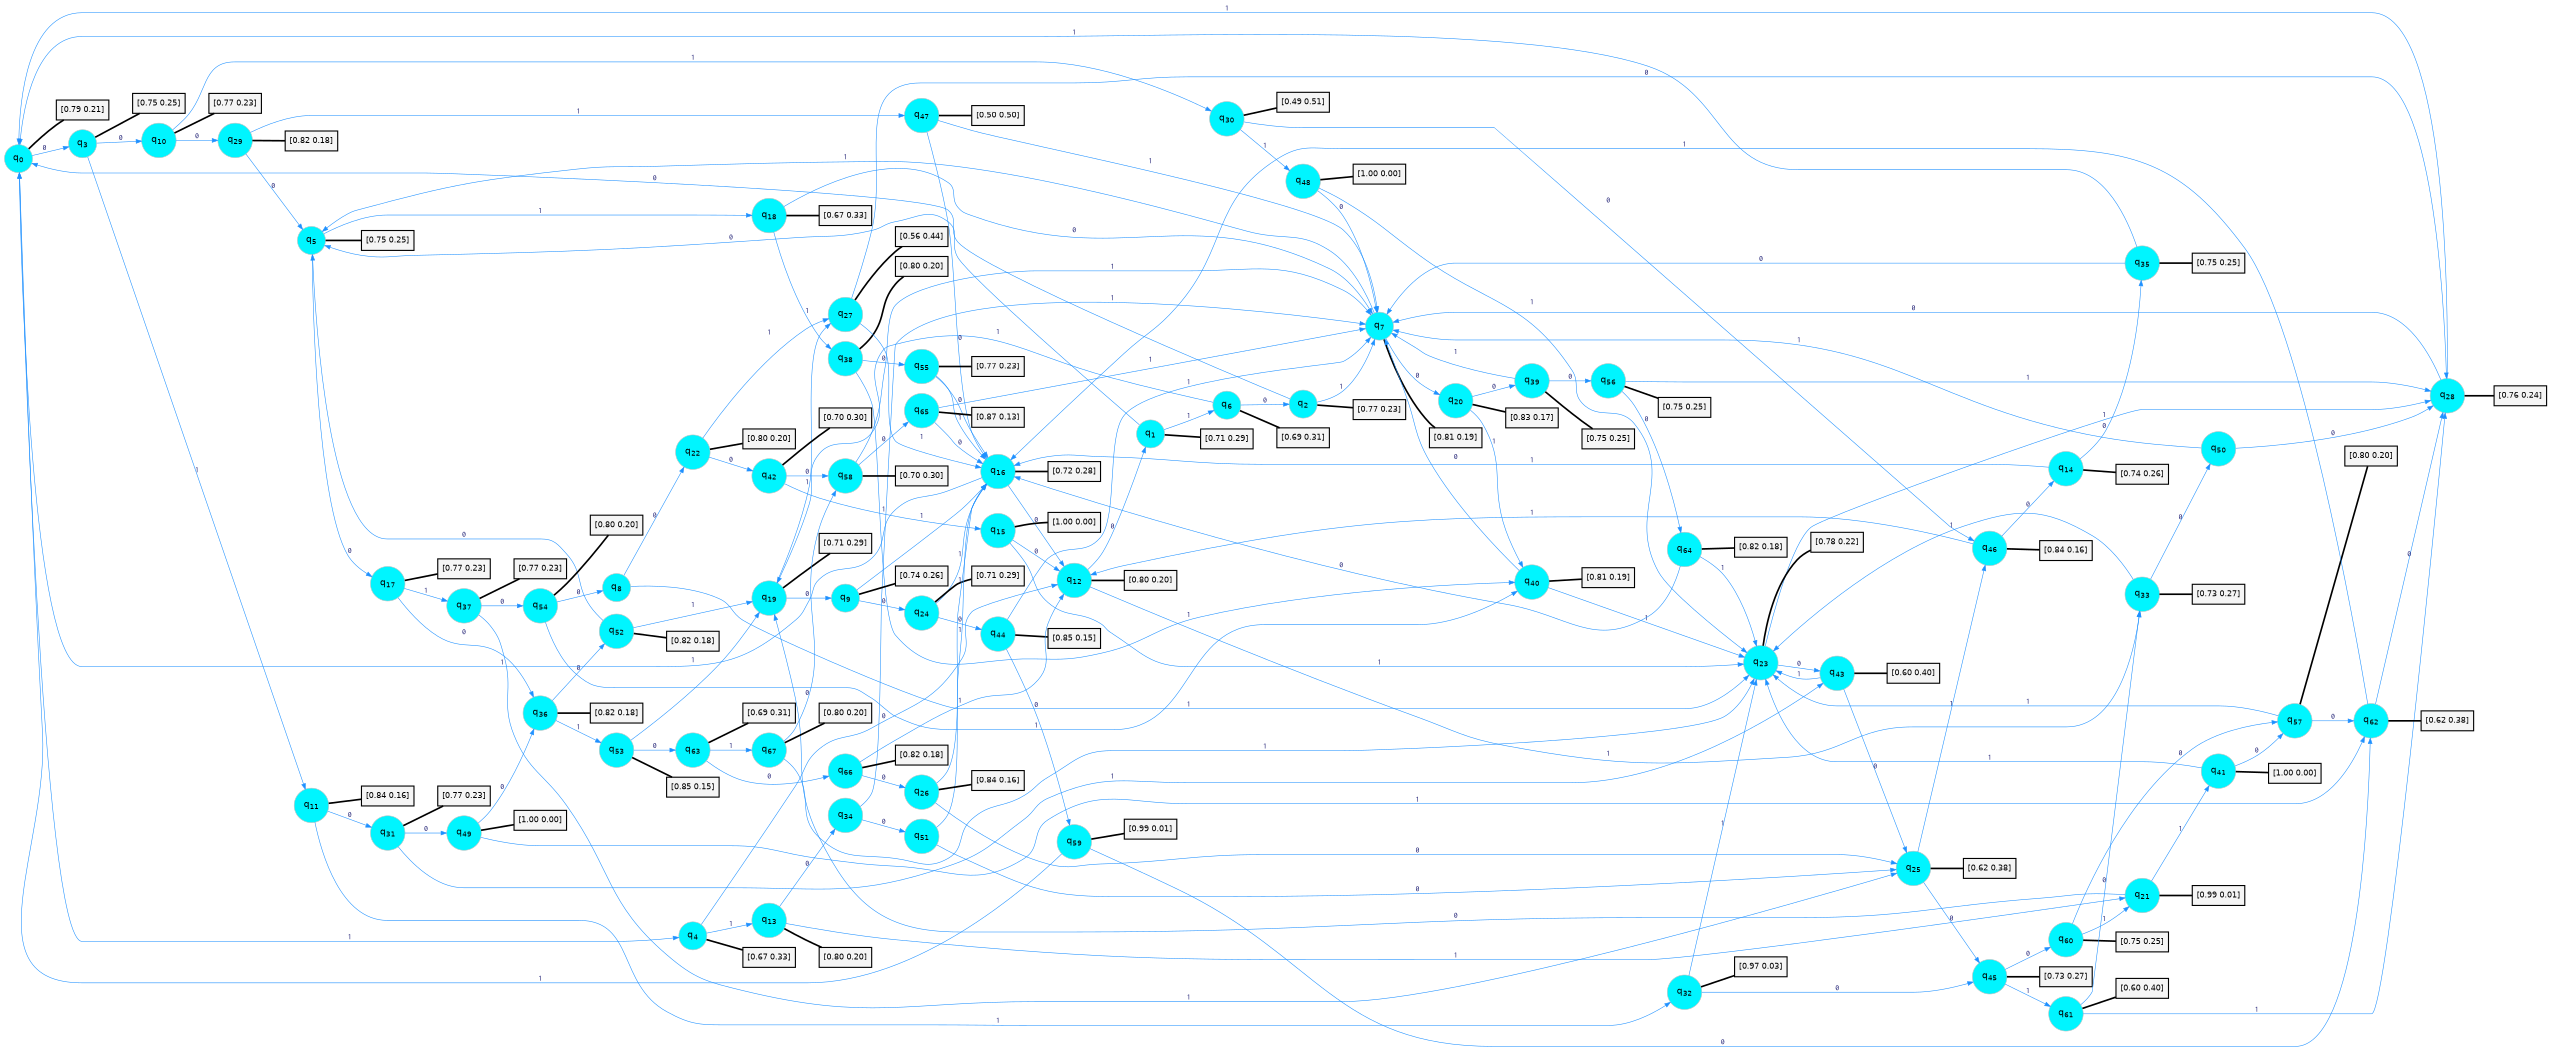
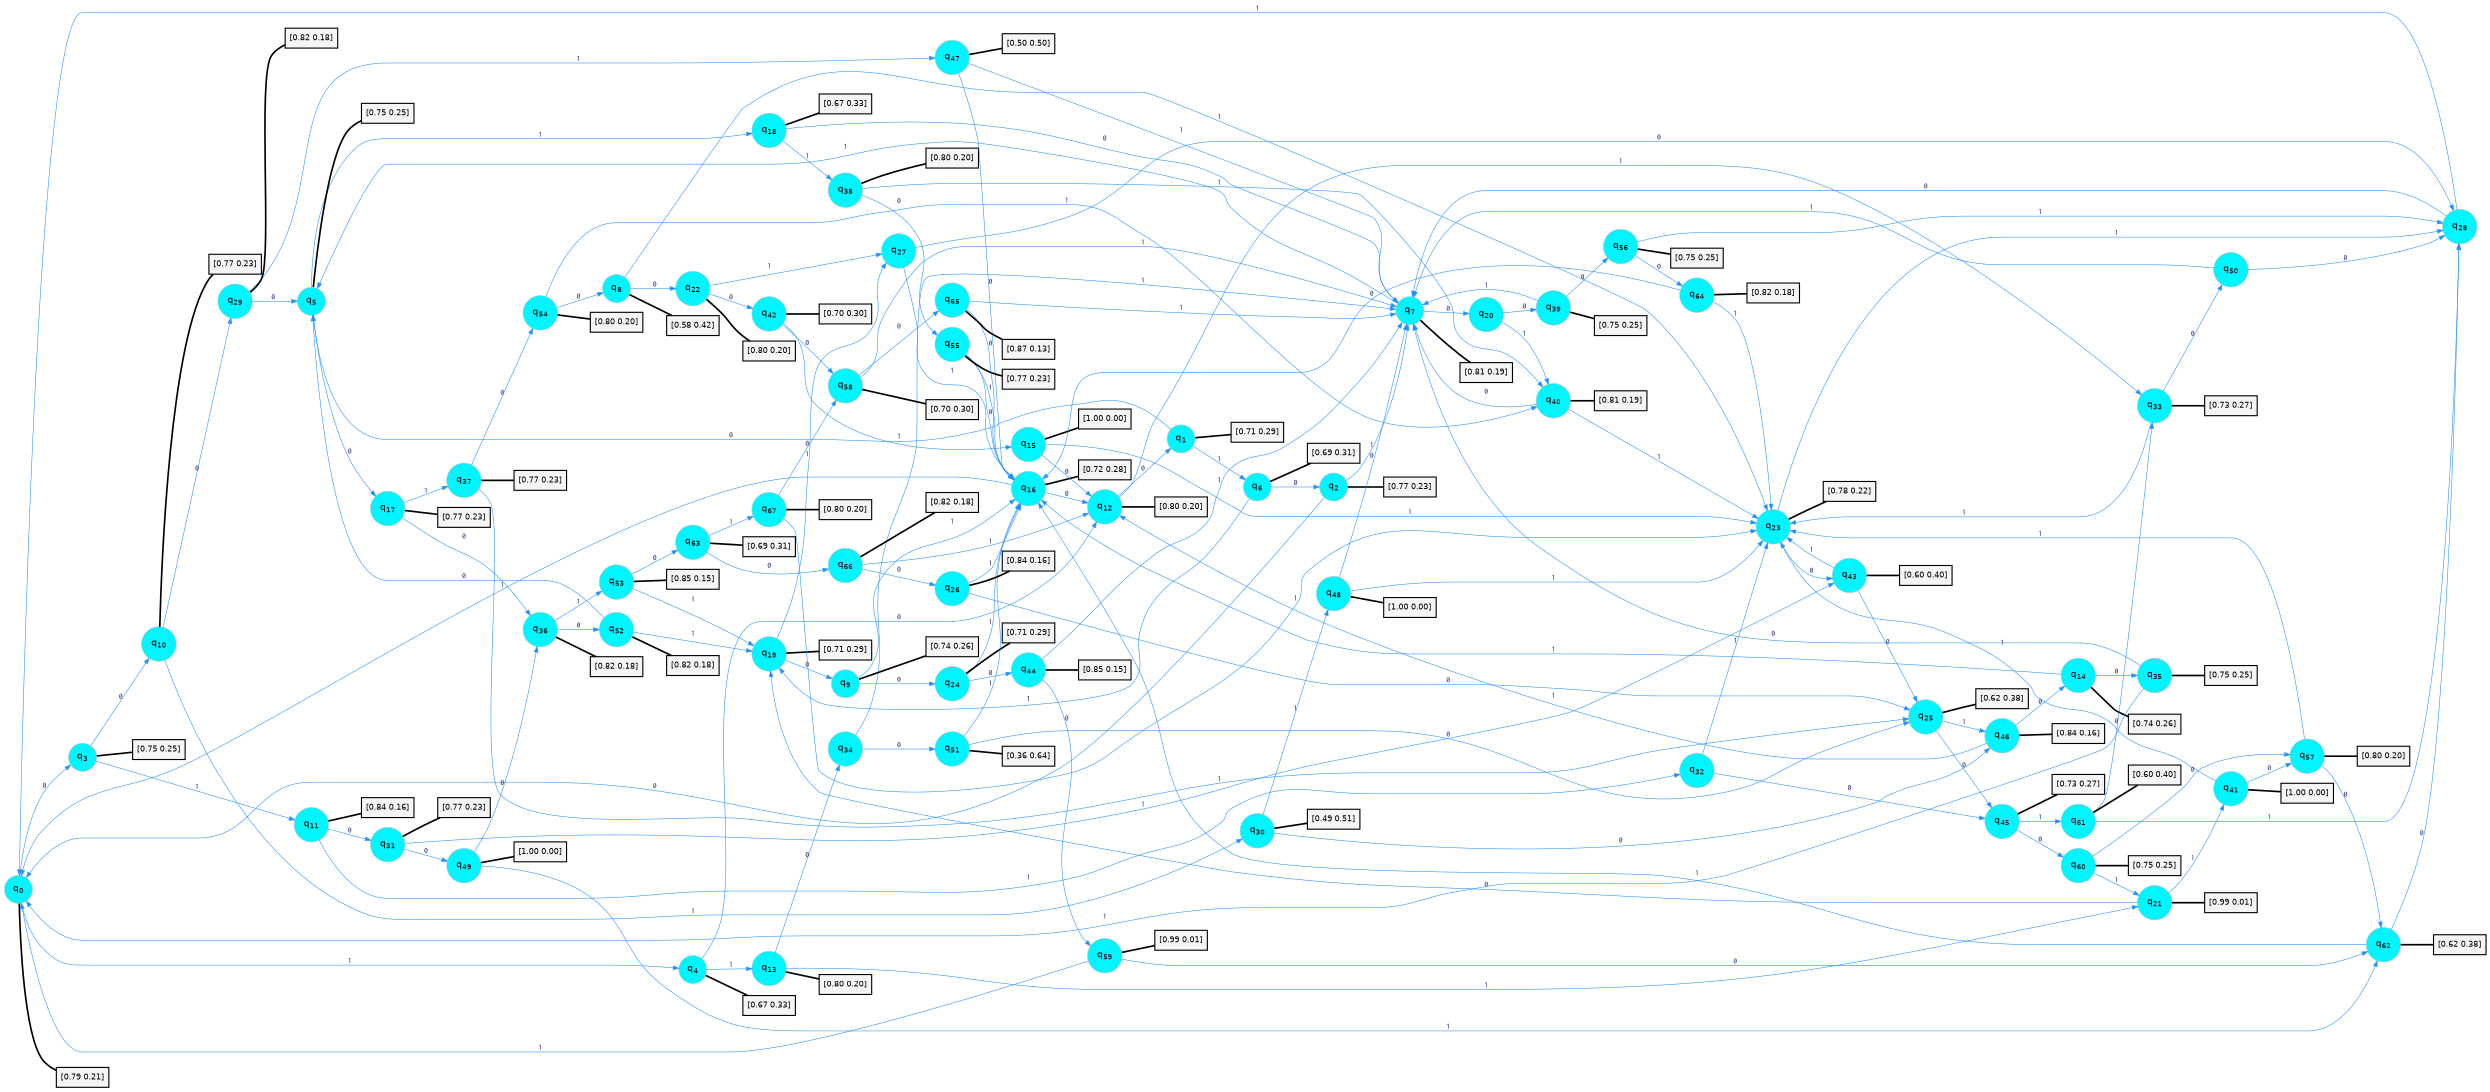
(922, 237) -> none
none -> (693, 326)
(2520, 396) -> none
(1532, 418) -> none
none -> (1028, 756)
(1761, 967) -> none
